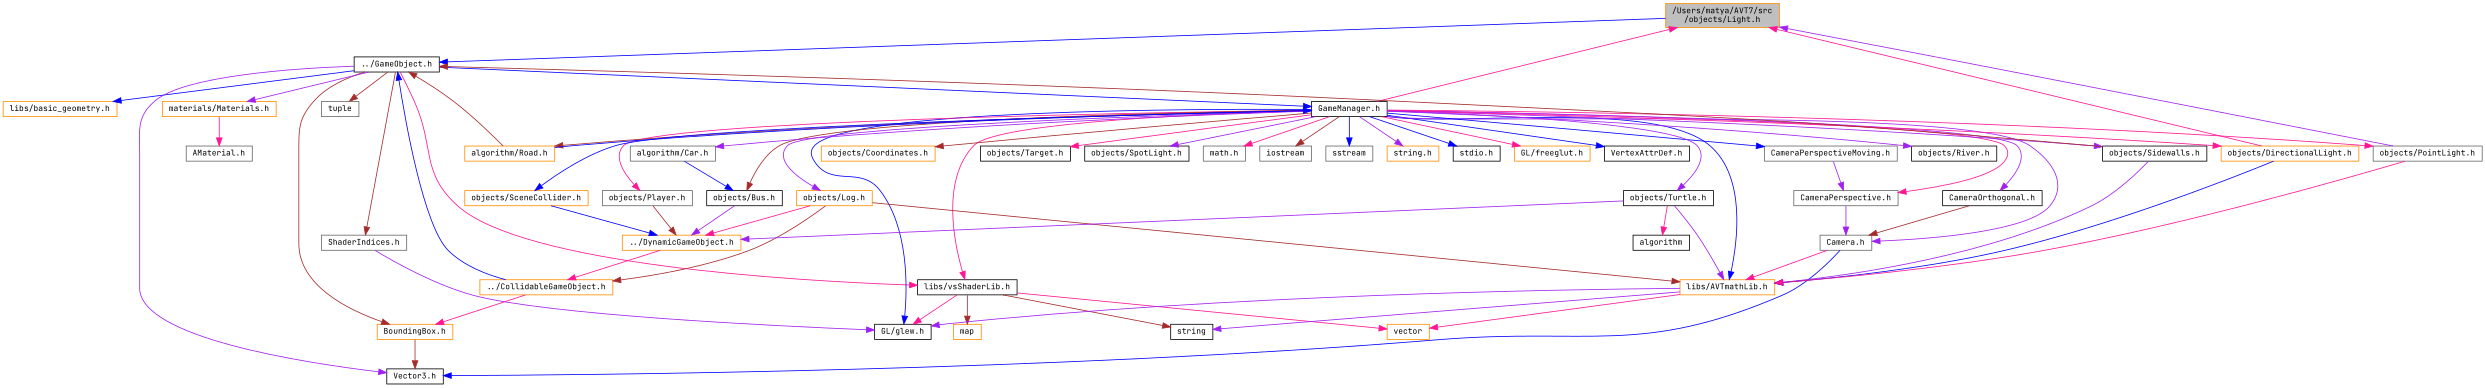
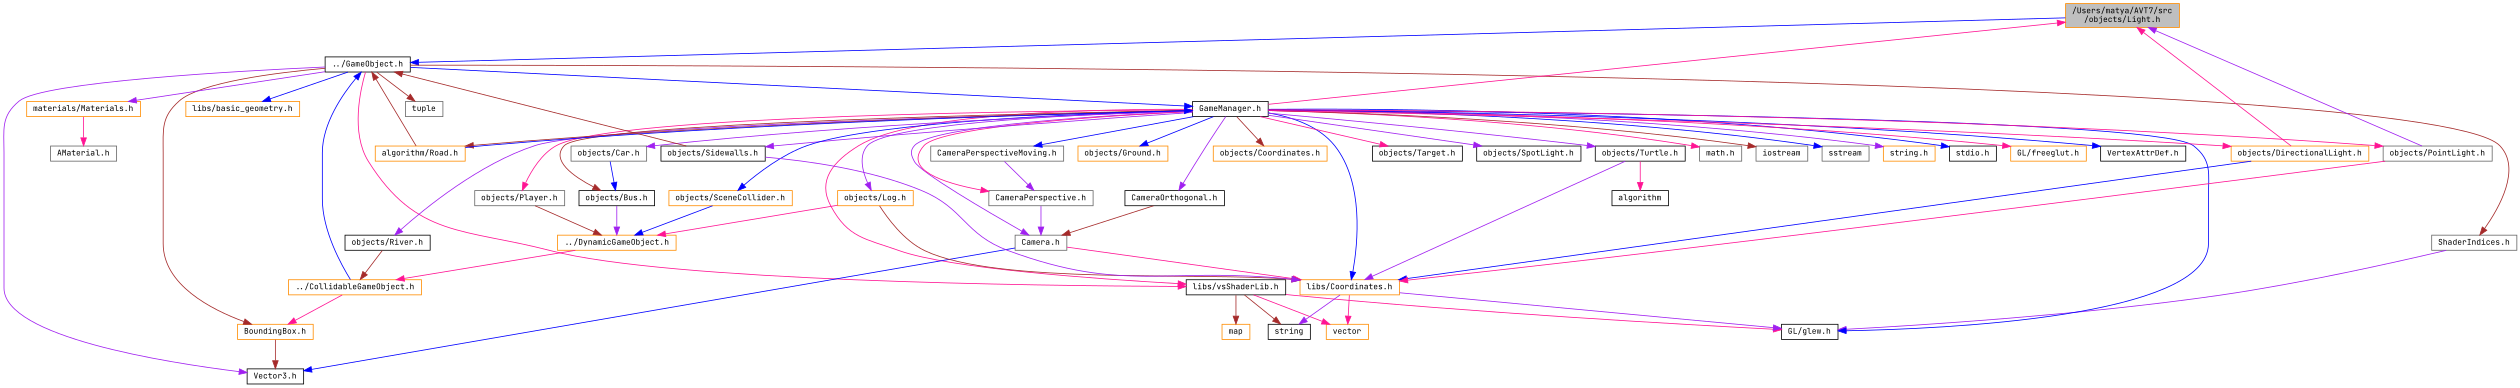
(673, 154) -> (609, 154)
none -> (1123, 154)
(1186, 220) -> none
(729, 257) -> (374, 262)
(1727, 287) -> (1350, 287)
